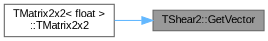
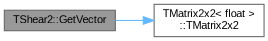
(128, 20) -> (129, 20)
